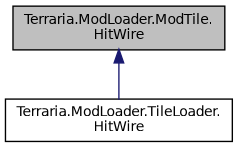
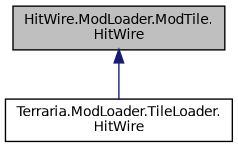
(119, 28) -> (119, 28)
